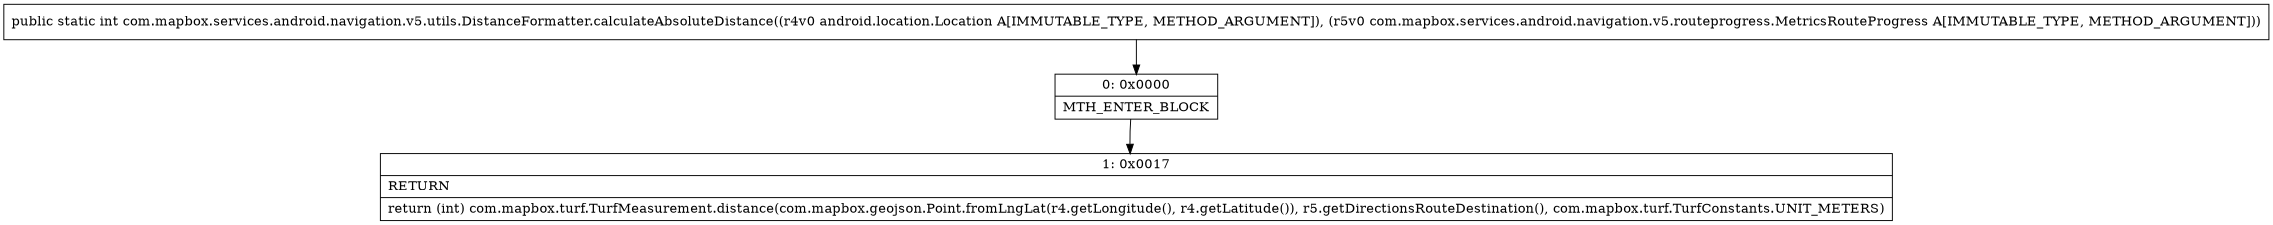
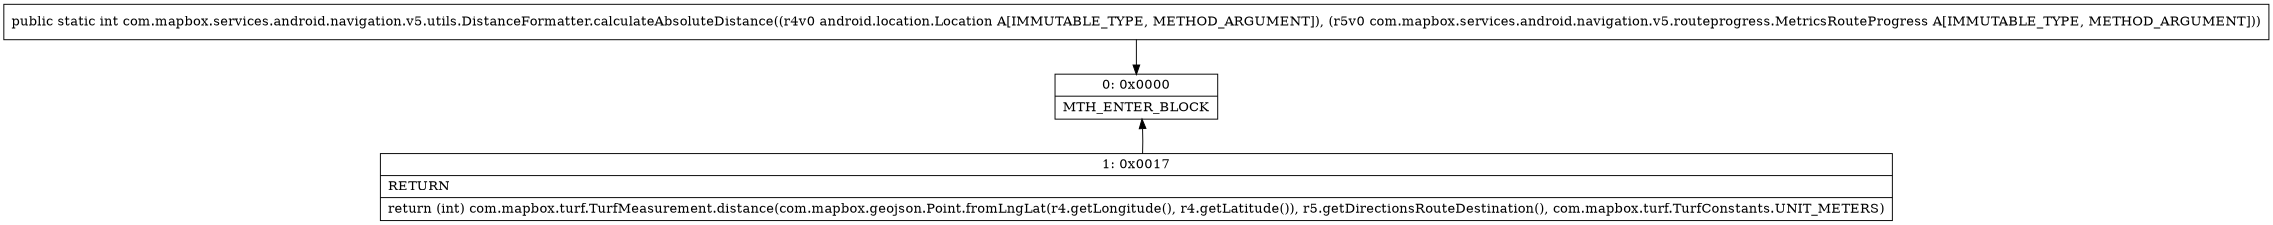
(1130, 132) -> (1143, 141)
